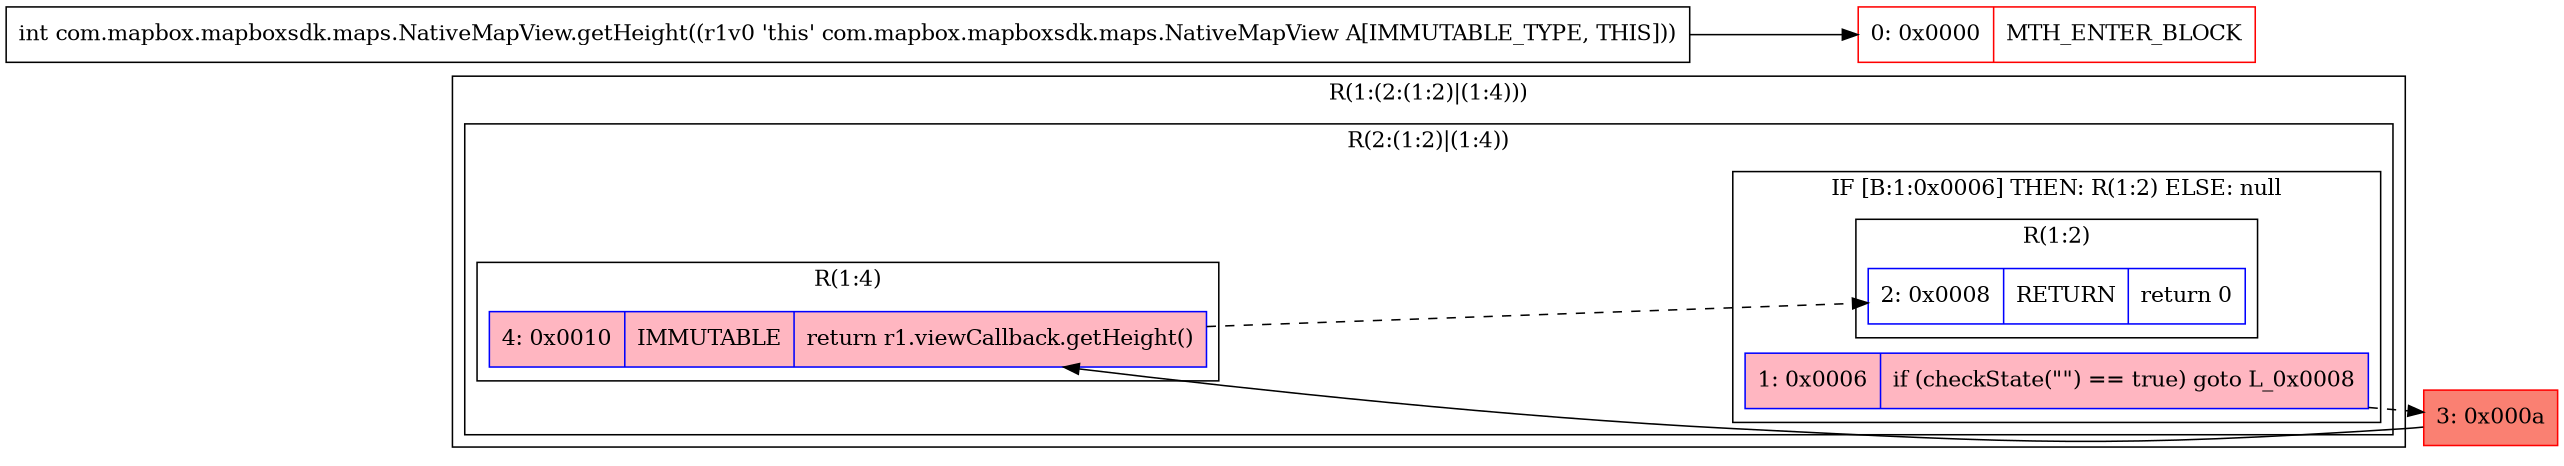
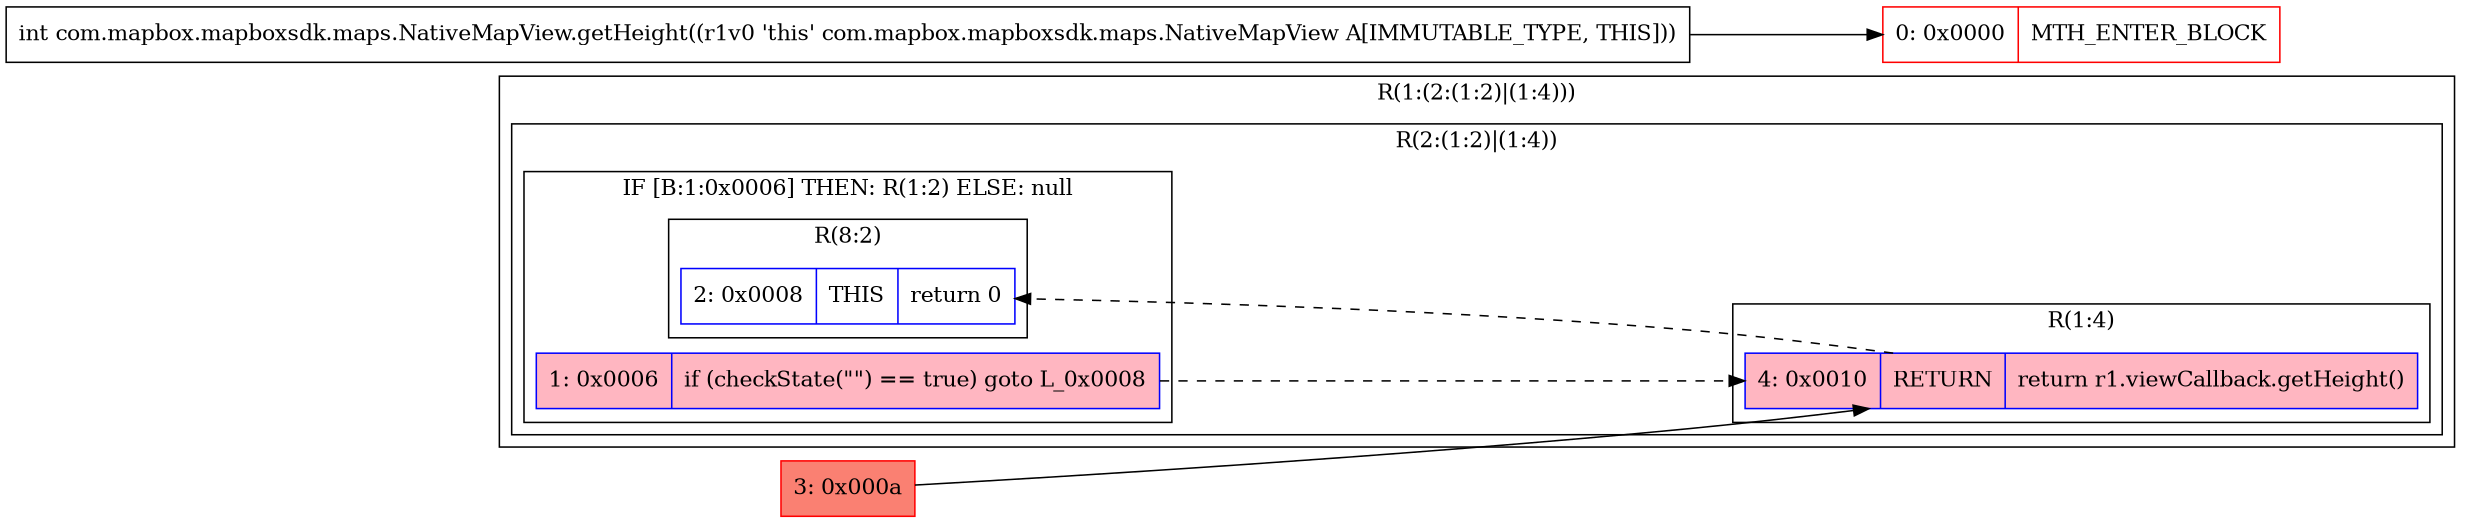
(2057, 237) -> (848, 237)
(2066, 295) -> (857, 295)
(709, 339) -> (1943, 380)
(2388, 409) -> (1444, 381)
